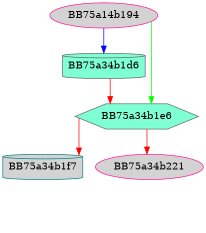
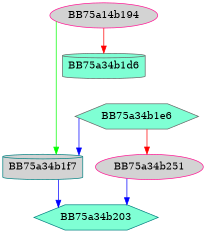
(104, 37) -> (104, 37)
(151, 59) -> (56, 84)
(110, 88) -> none
(79, 133) -> (79, 133)
(149, 167) -> (149, 167)
none -> (96, 217)
